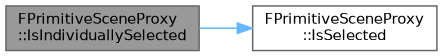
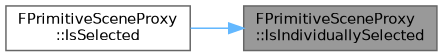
(218, 28) -> (210, 28)
